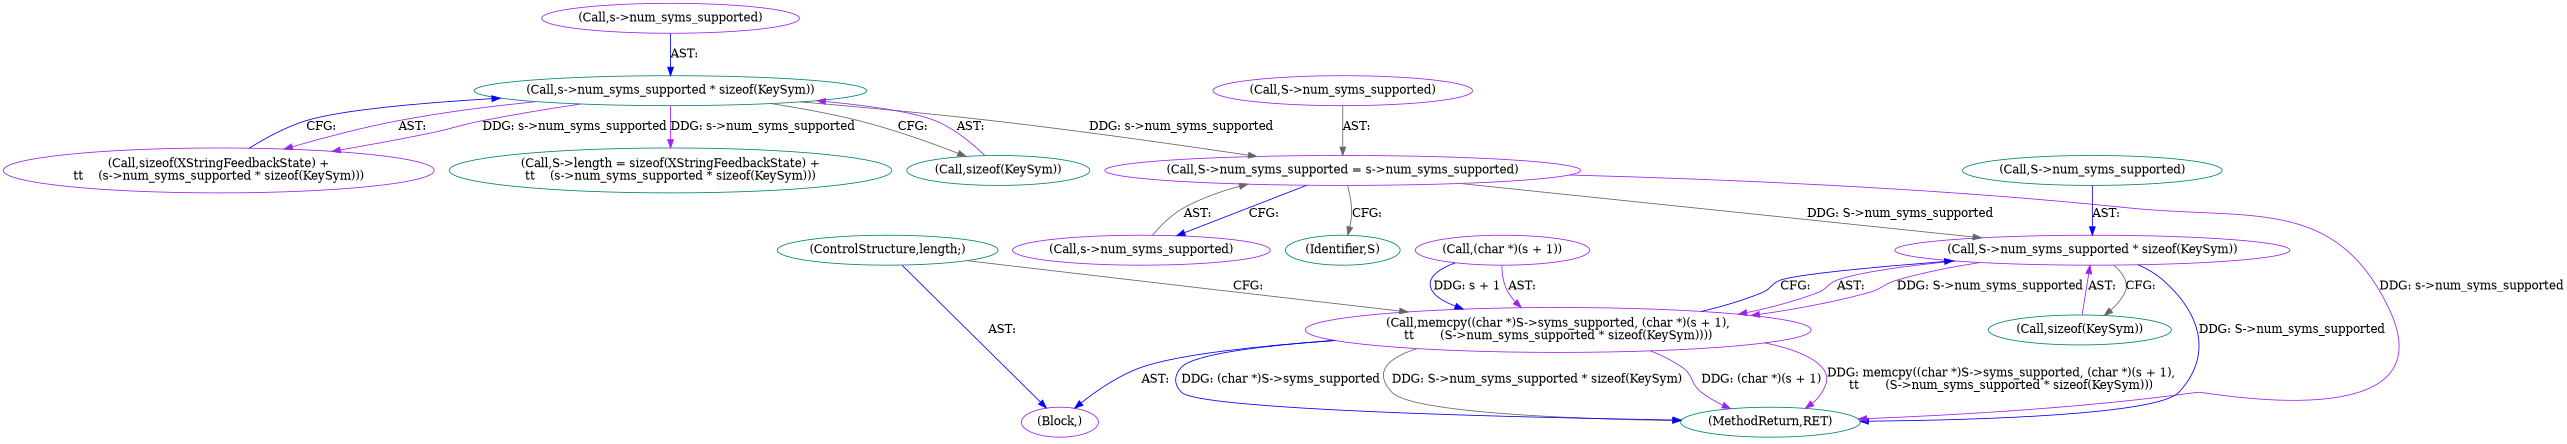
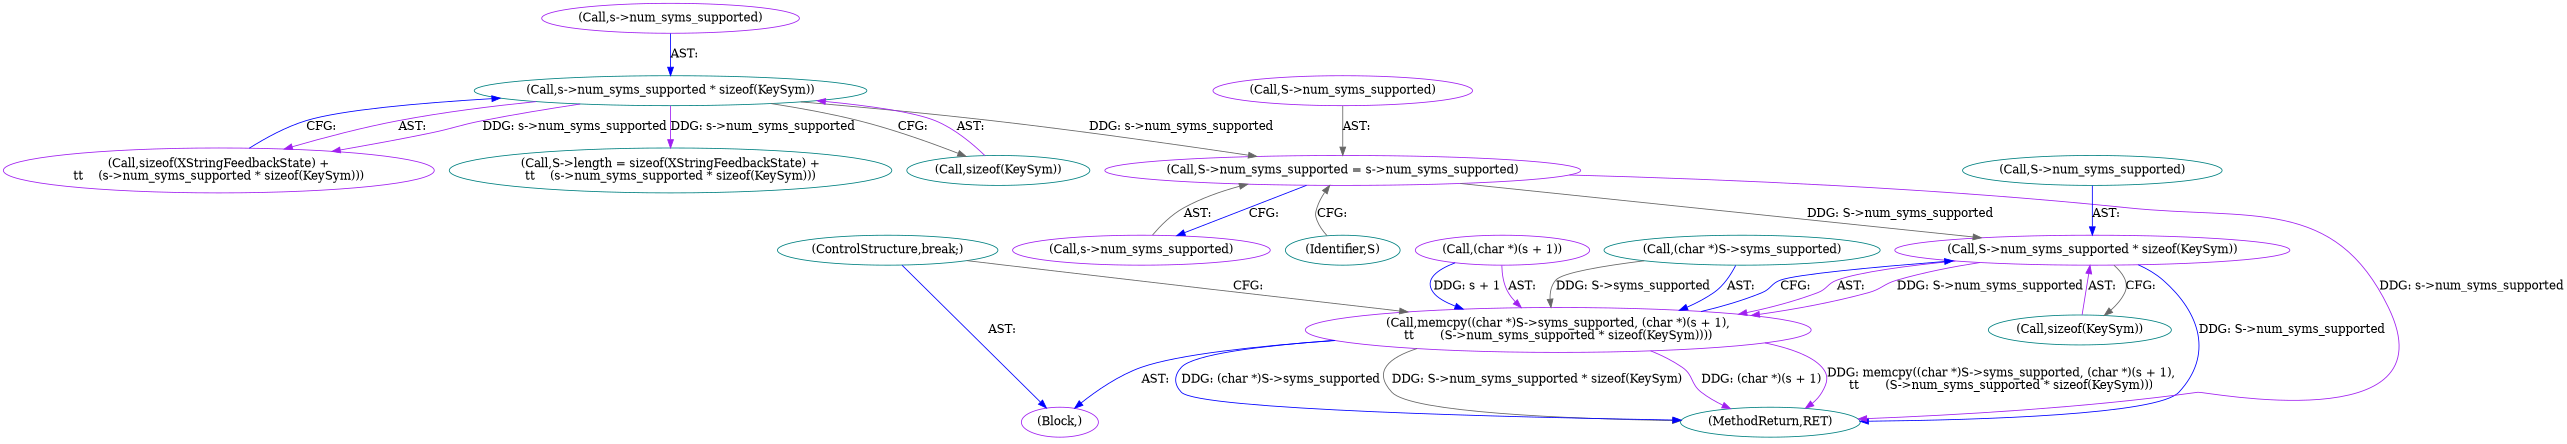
(1351, 206) -> (1316, 215)
(888, 250) -> (888, 250)
none -> (1742, 250)
